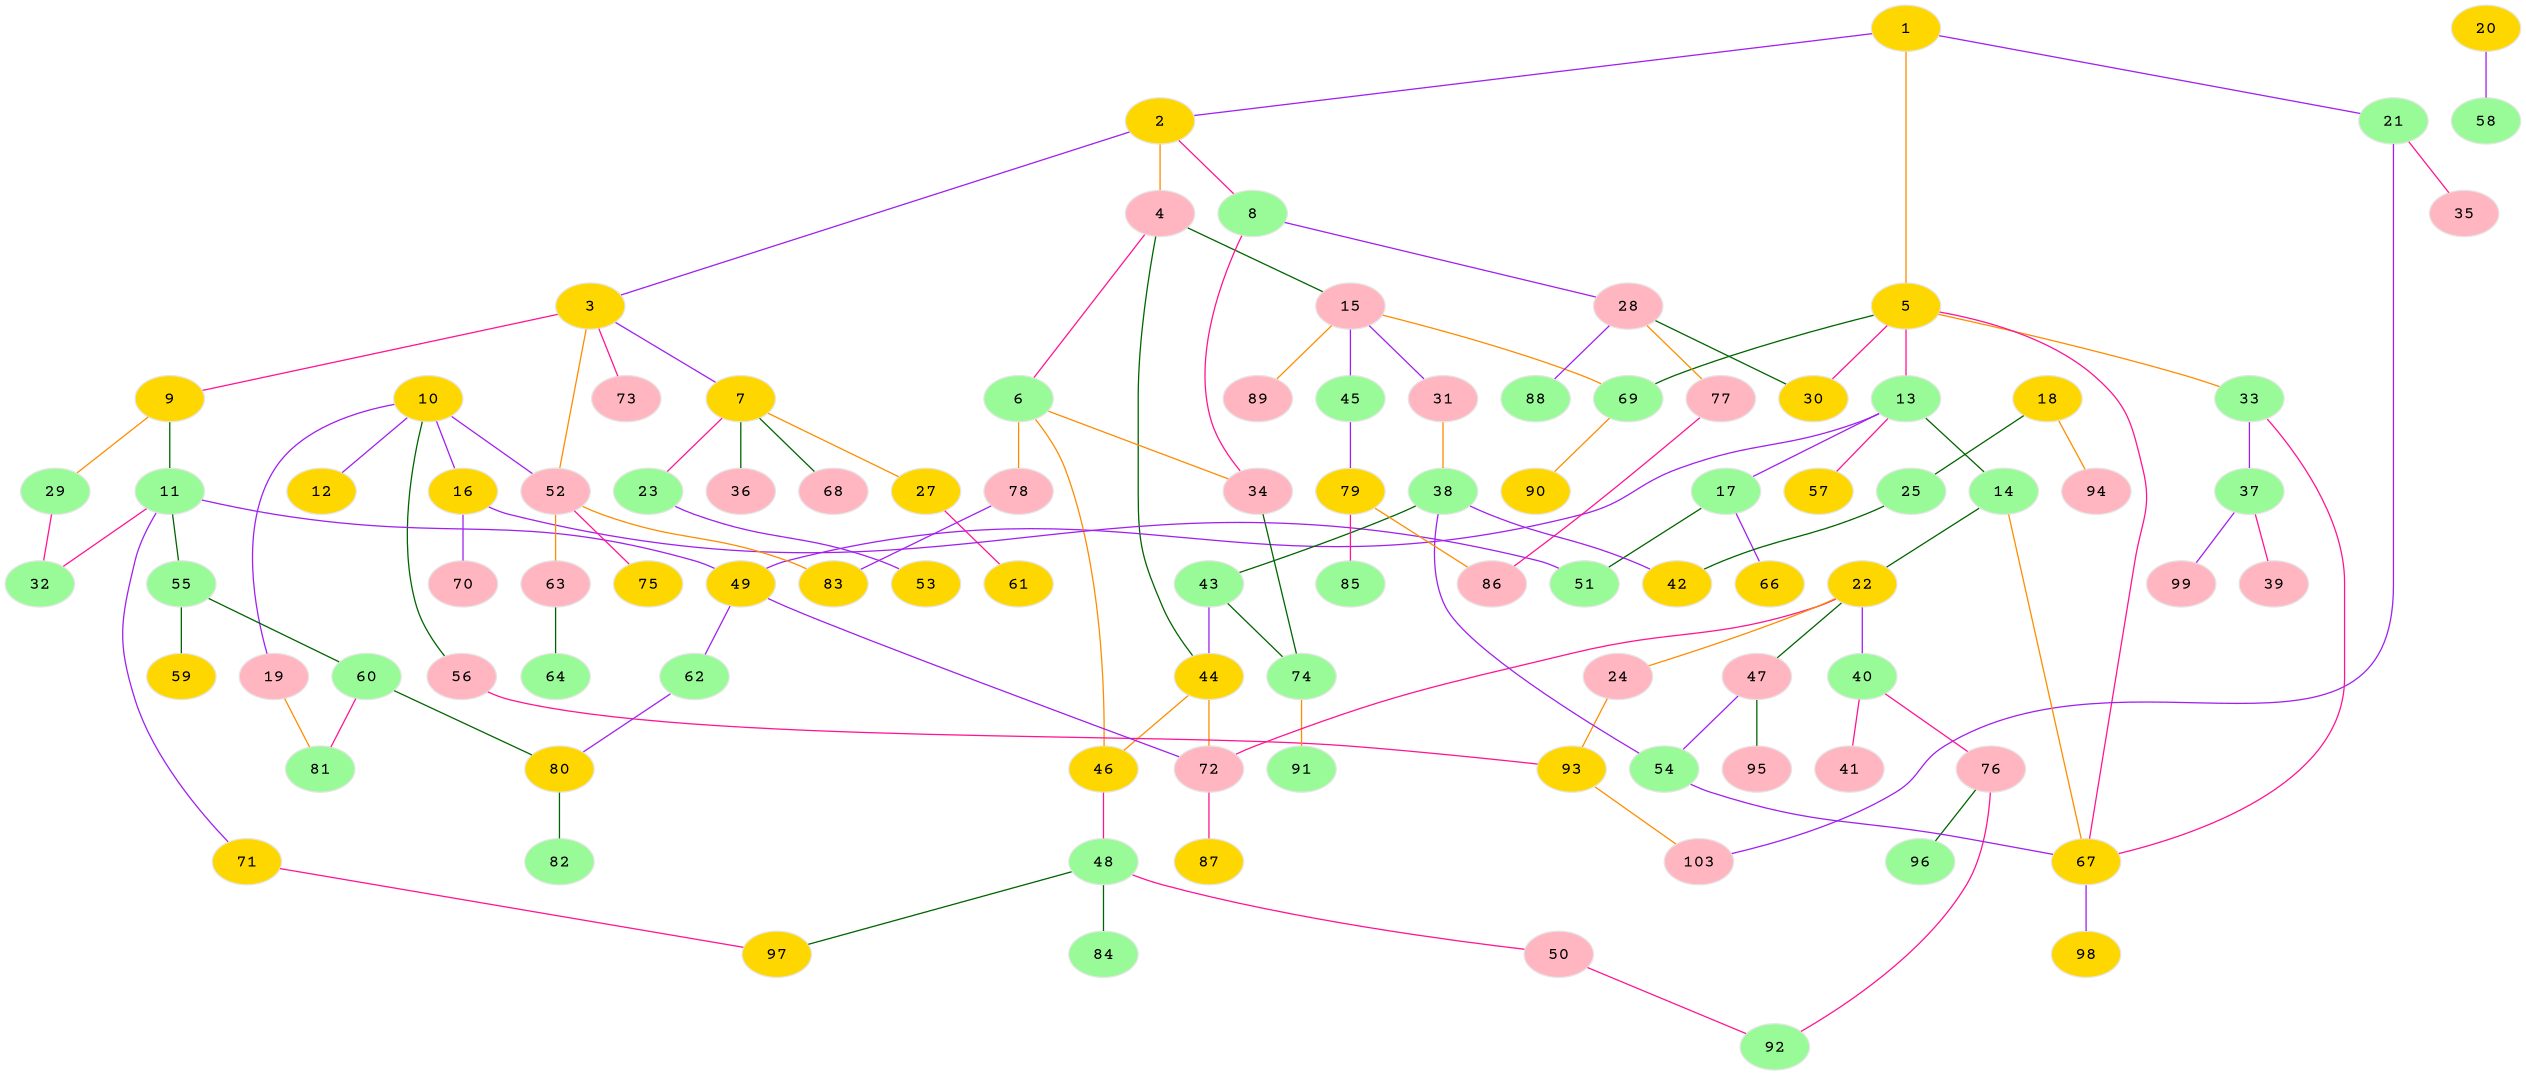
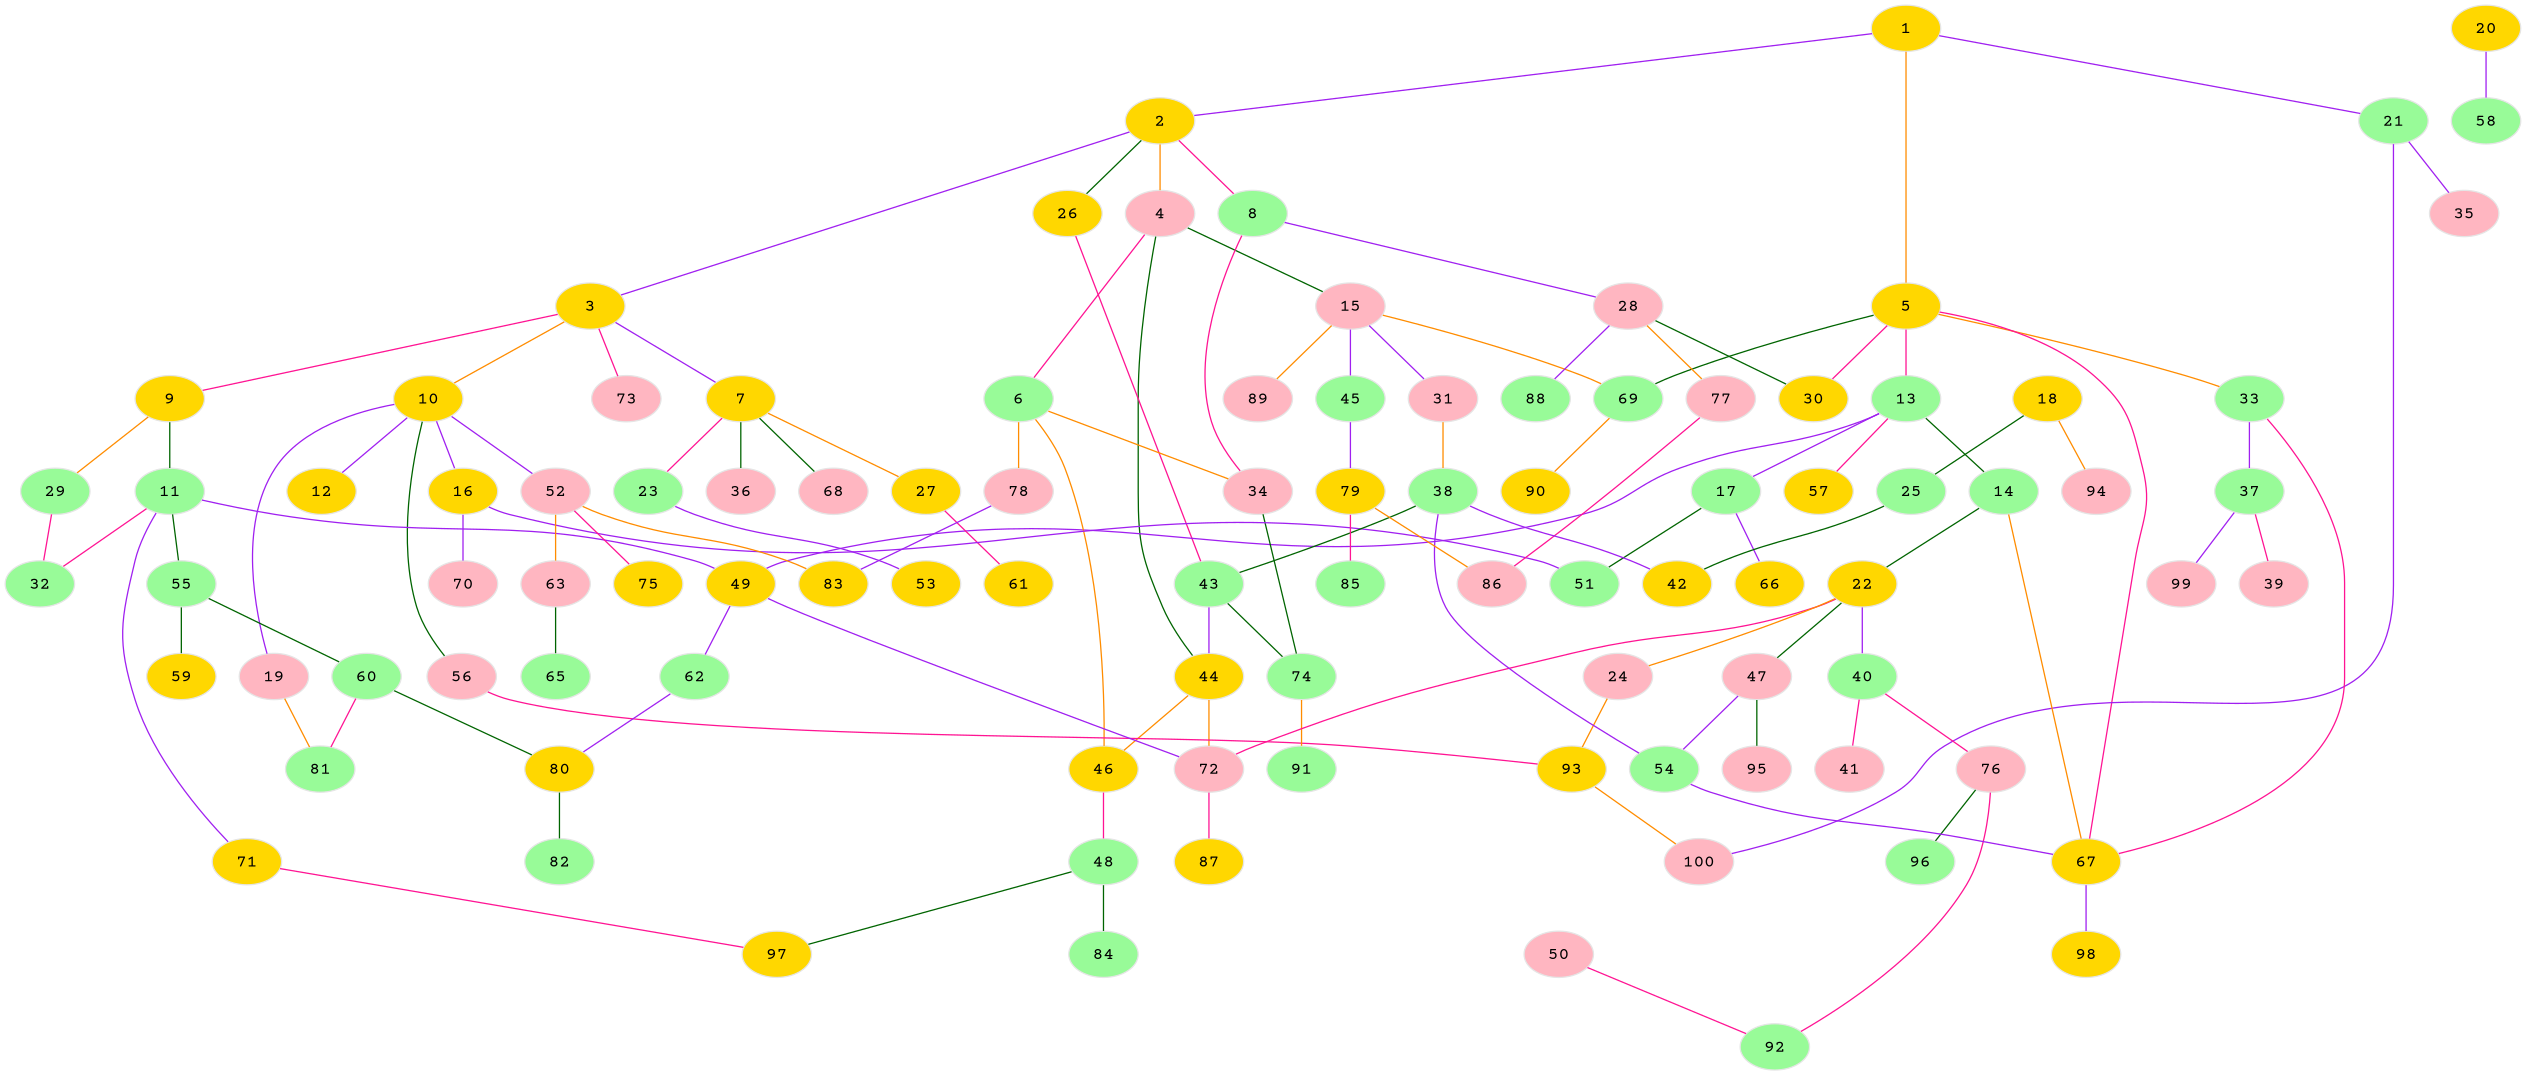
(2429, 167) -> (2429, 167)
none -> (1067, 213)
(573, 399) -> (509, 352)
(556, 676) -> (556, 676)
(1699, 862) -> (1699, 862)
(1327, 920) -> none
